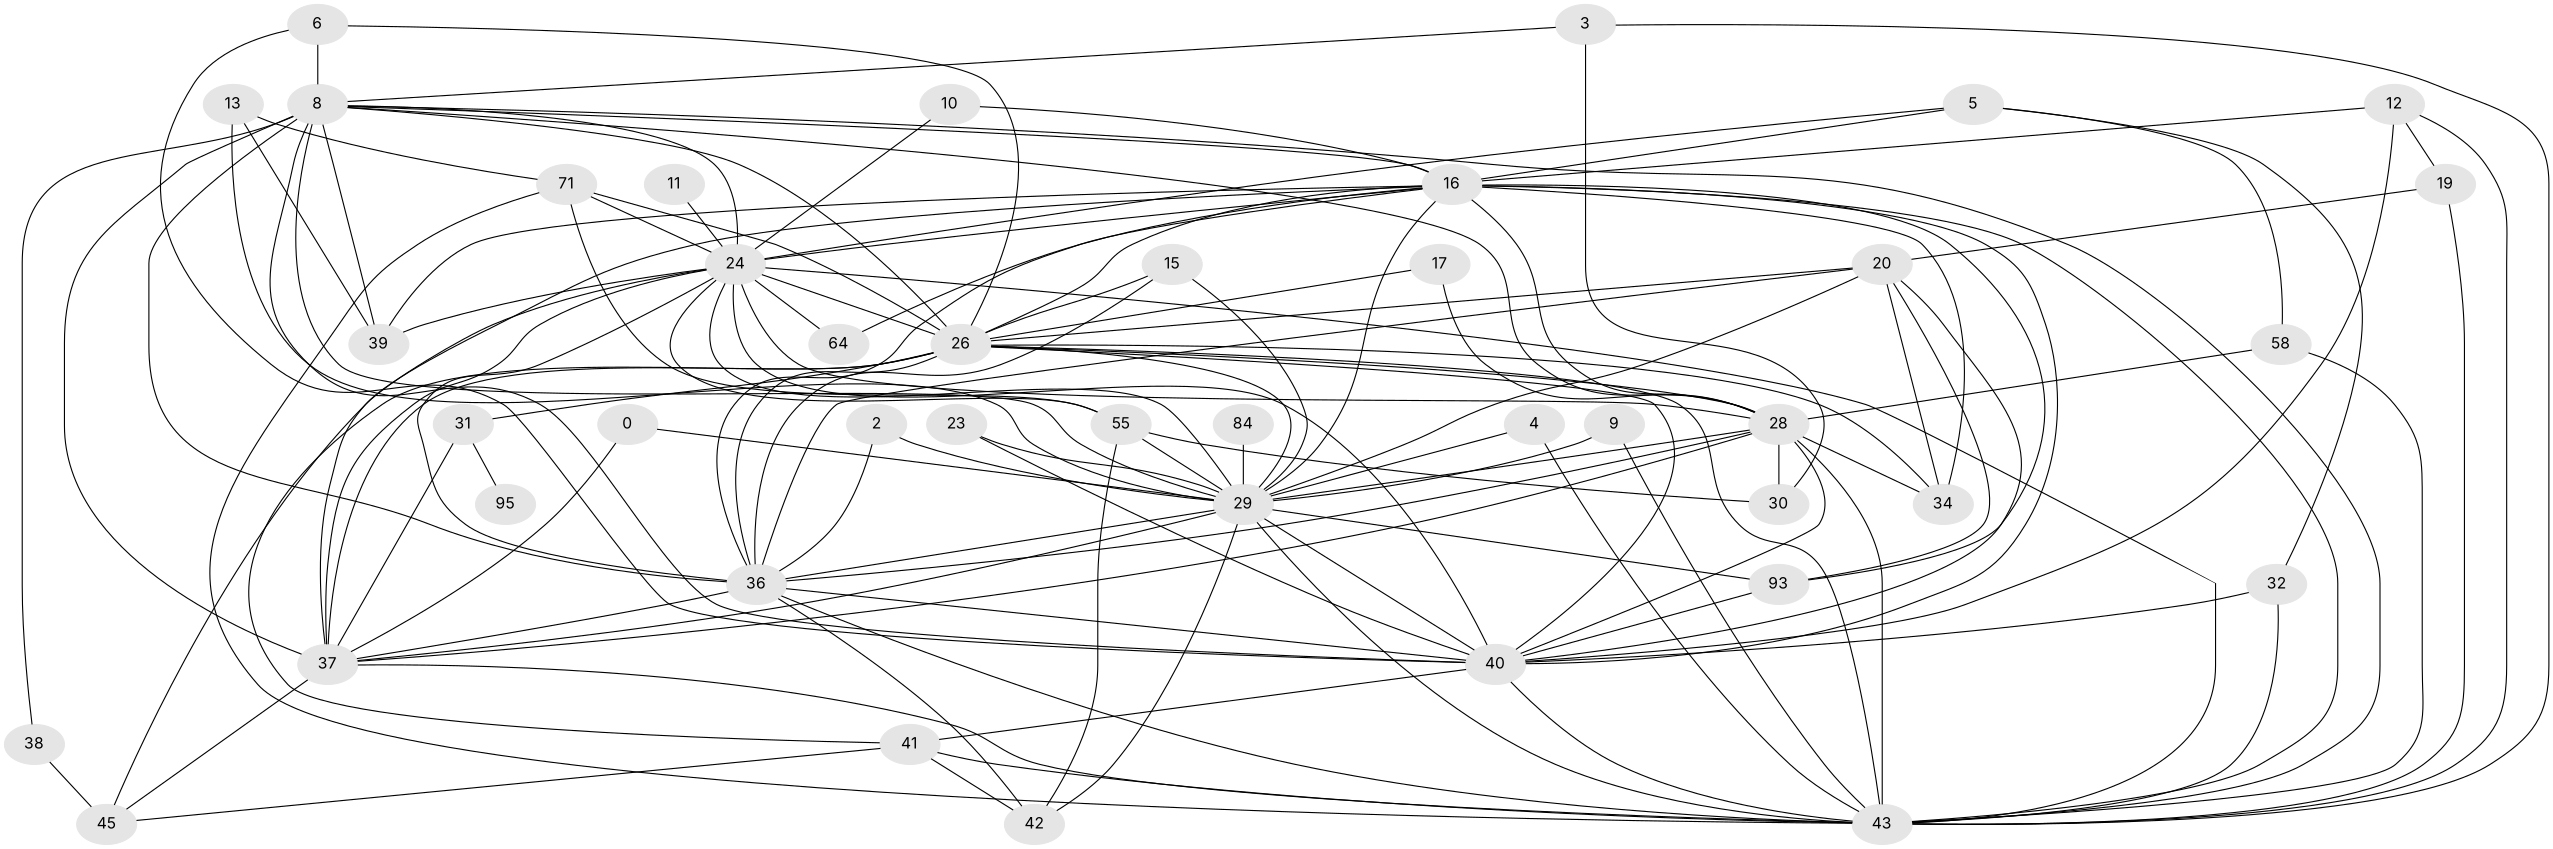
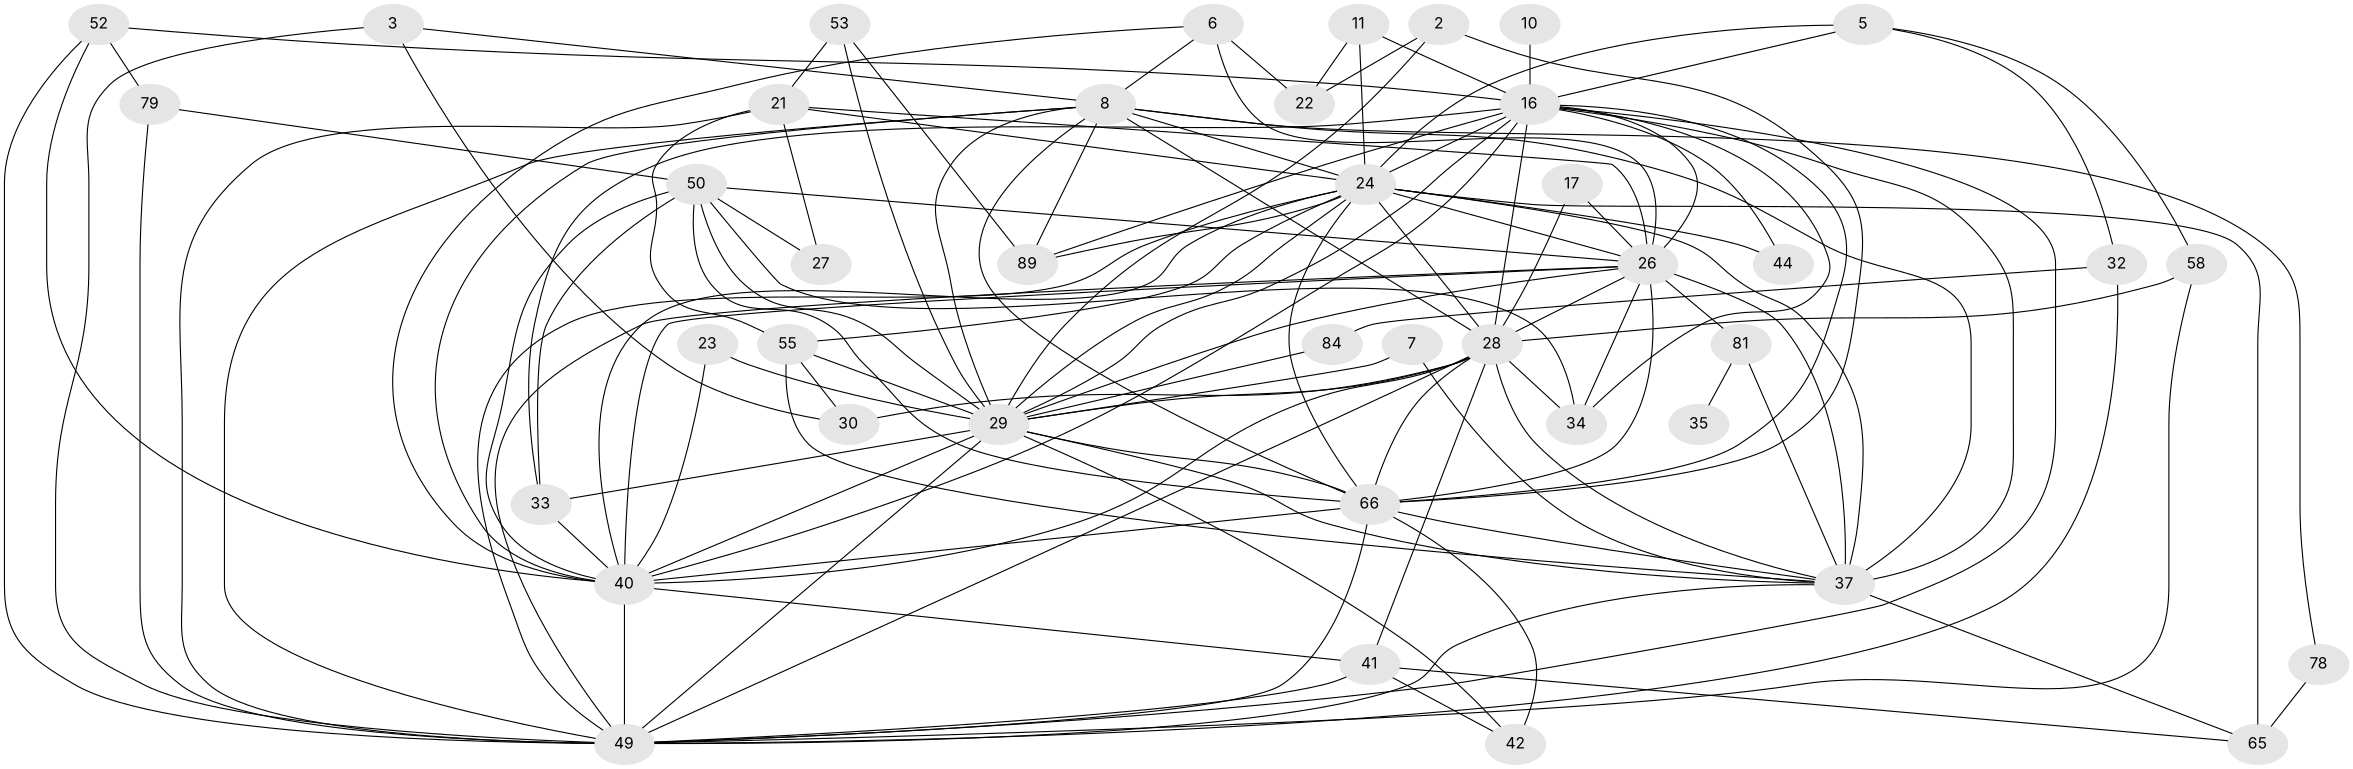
(233, 104) -> (840, 24)
none -> (1304, 104)
(2394, 104) -> (99, 24)
(889, 128) -> (1444, 65)
(643, 141) -> none
(567, 184) -> (779, 104)
(843, 184) -> none
(2446, 184) -> (150, 104)
none -> (821, 264)
(1172, 264) -> none
(1882, 264) -> (697, 184)
(379, 344) -> (1028, 264)
(839, 344) -> (1783, 264)
(463, 424) -> (1741, 344)
(628, 424) -> (1412, 344)
(1534, 424) -> none
(1614, 424) -> none
(506, 504) -> (1699, 424)
(250, 581) -> (1428, 511)
(757, 584) -> (1370, 504)
(1779, 584) -> (541, 504)
(1098, 630) -> (1264, 534)
(1906, 637) -> (1701, 295)
(34, 744) -> (2319, 664)
(107, 824) -> (2258, 744)
(1882, 824) -> (624, 744)
